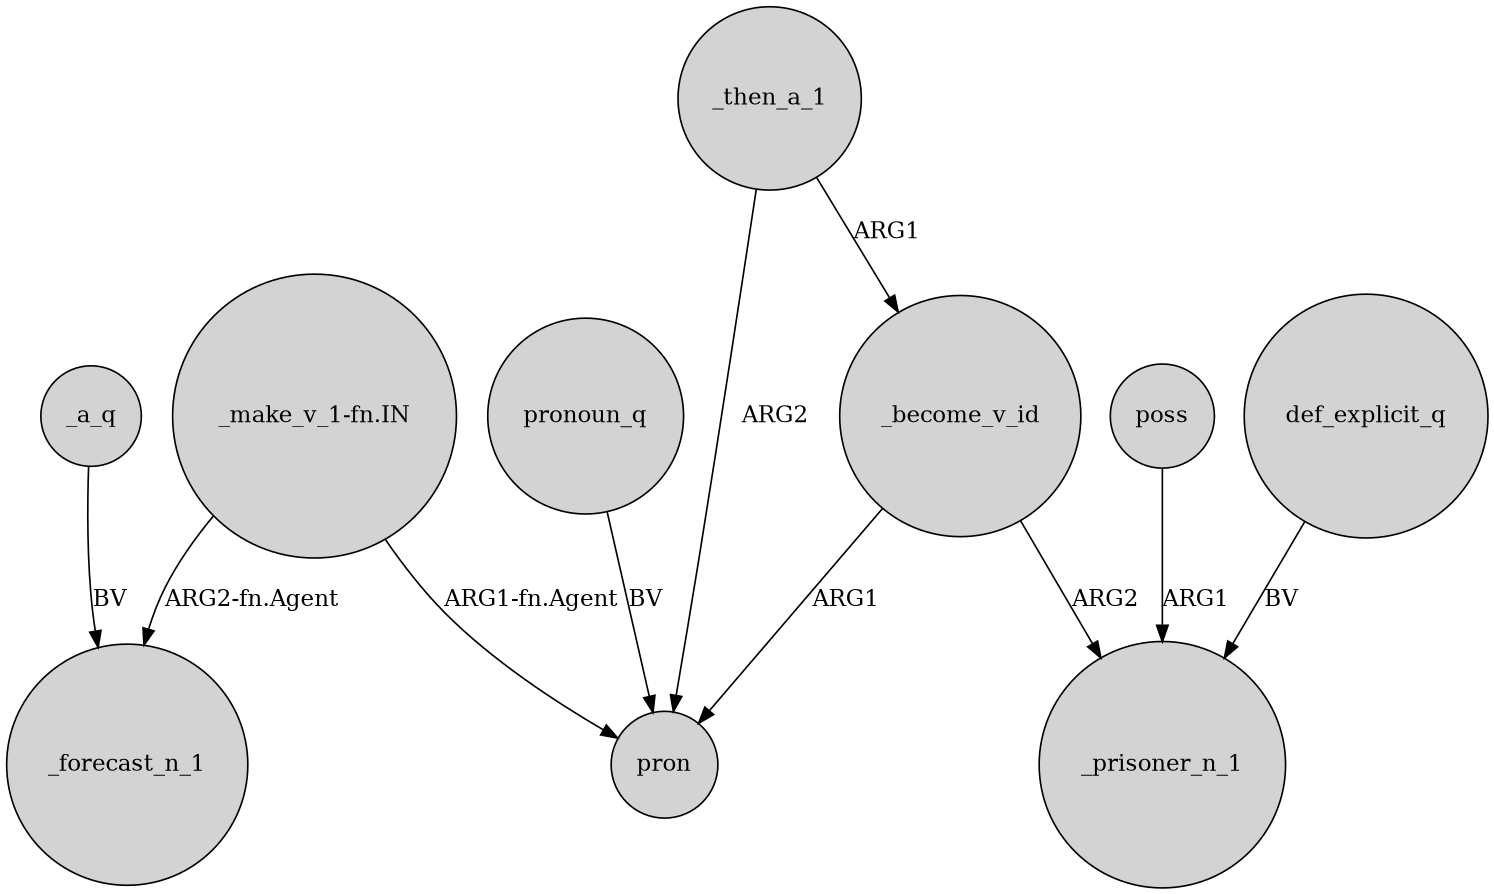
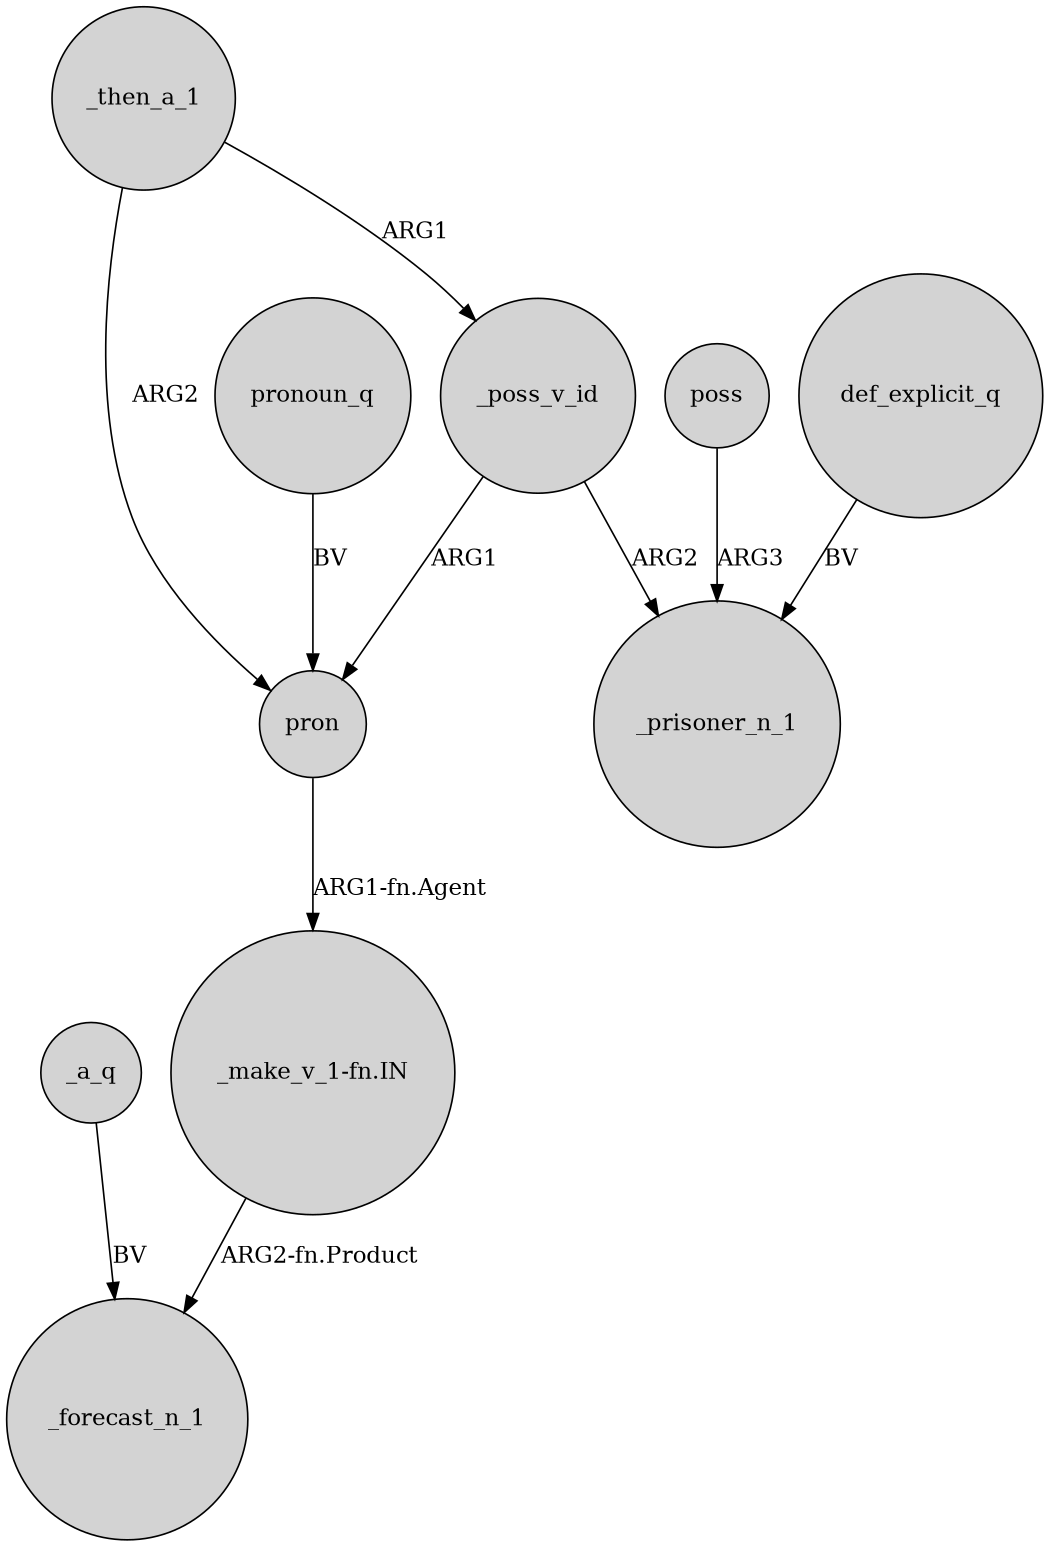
(960, 416) -> (538, 396)
(252, 600) -> (320, 1257)
(1196, 600) -> (751, 559)
(483, 647) -> (313, 846)
